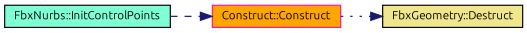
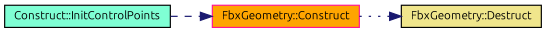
(88, 16) -> (88, 16)
(276, 16) -> (286, 16)
